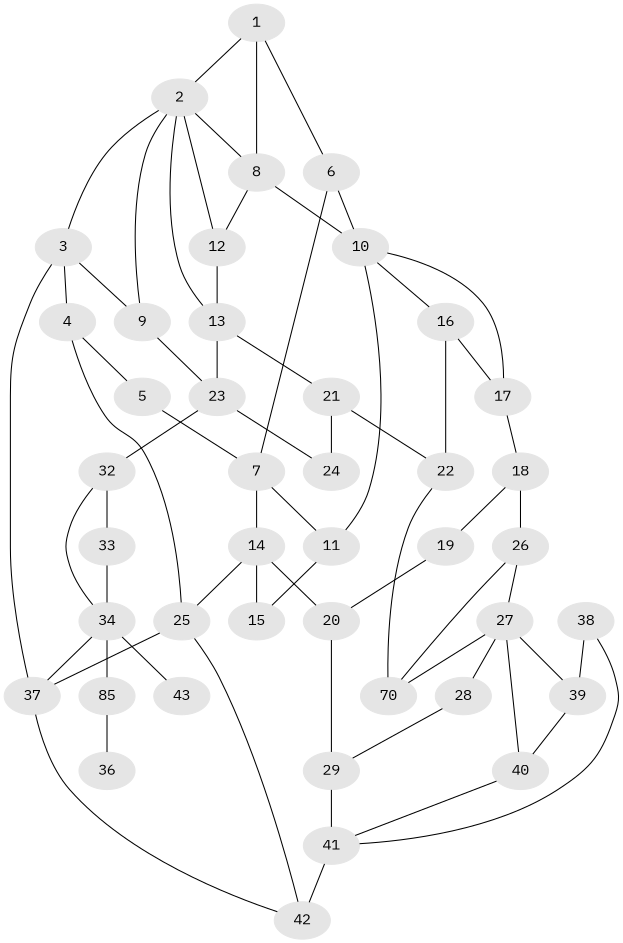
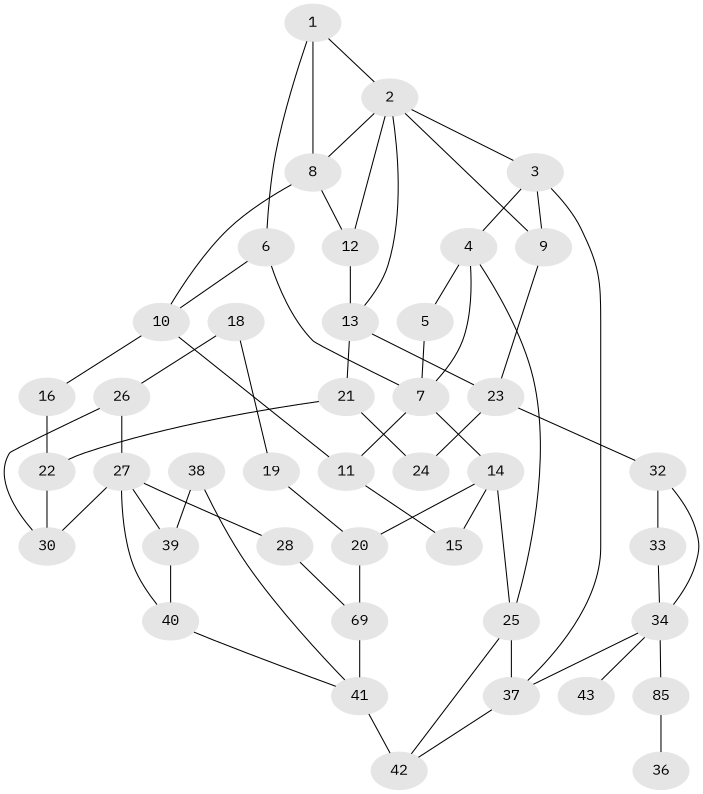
none -> (466, 328)
(503, 397) -> none
(389, 696) -> (47, 546)
(331, 771) -> (360, 621)
